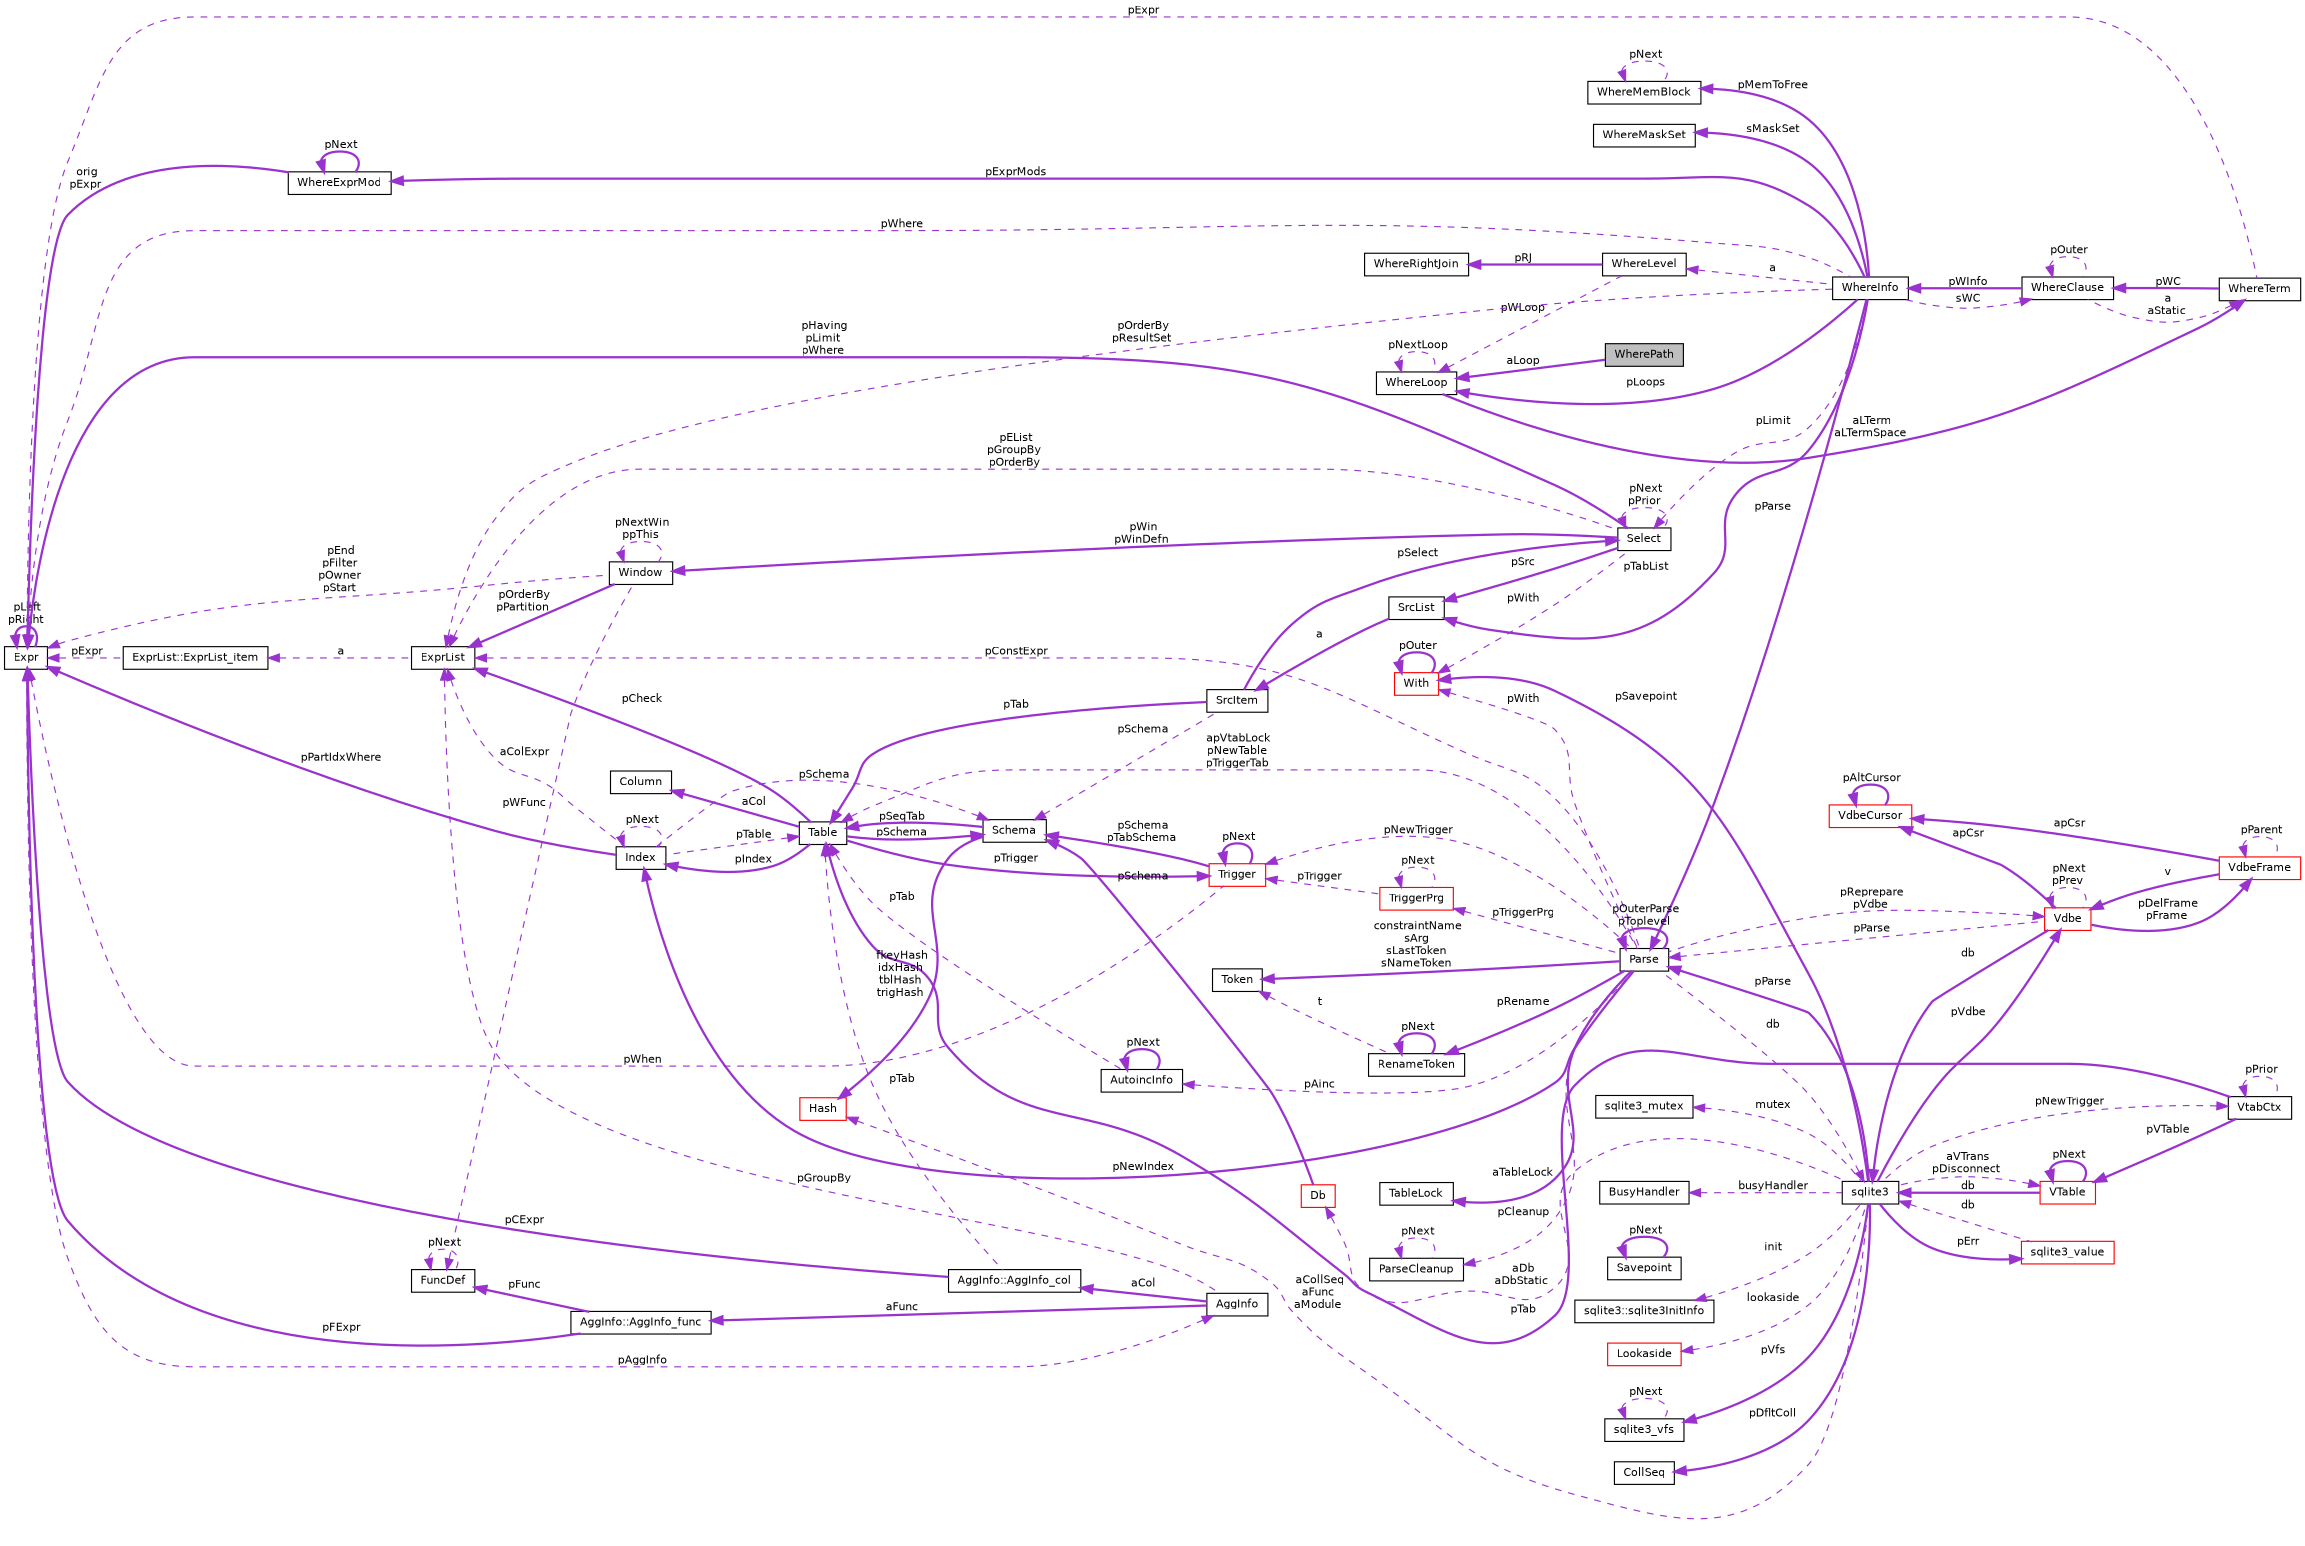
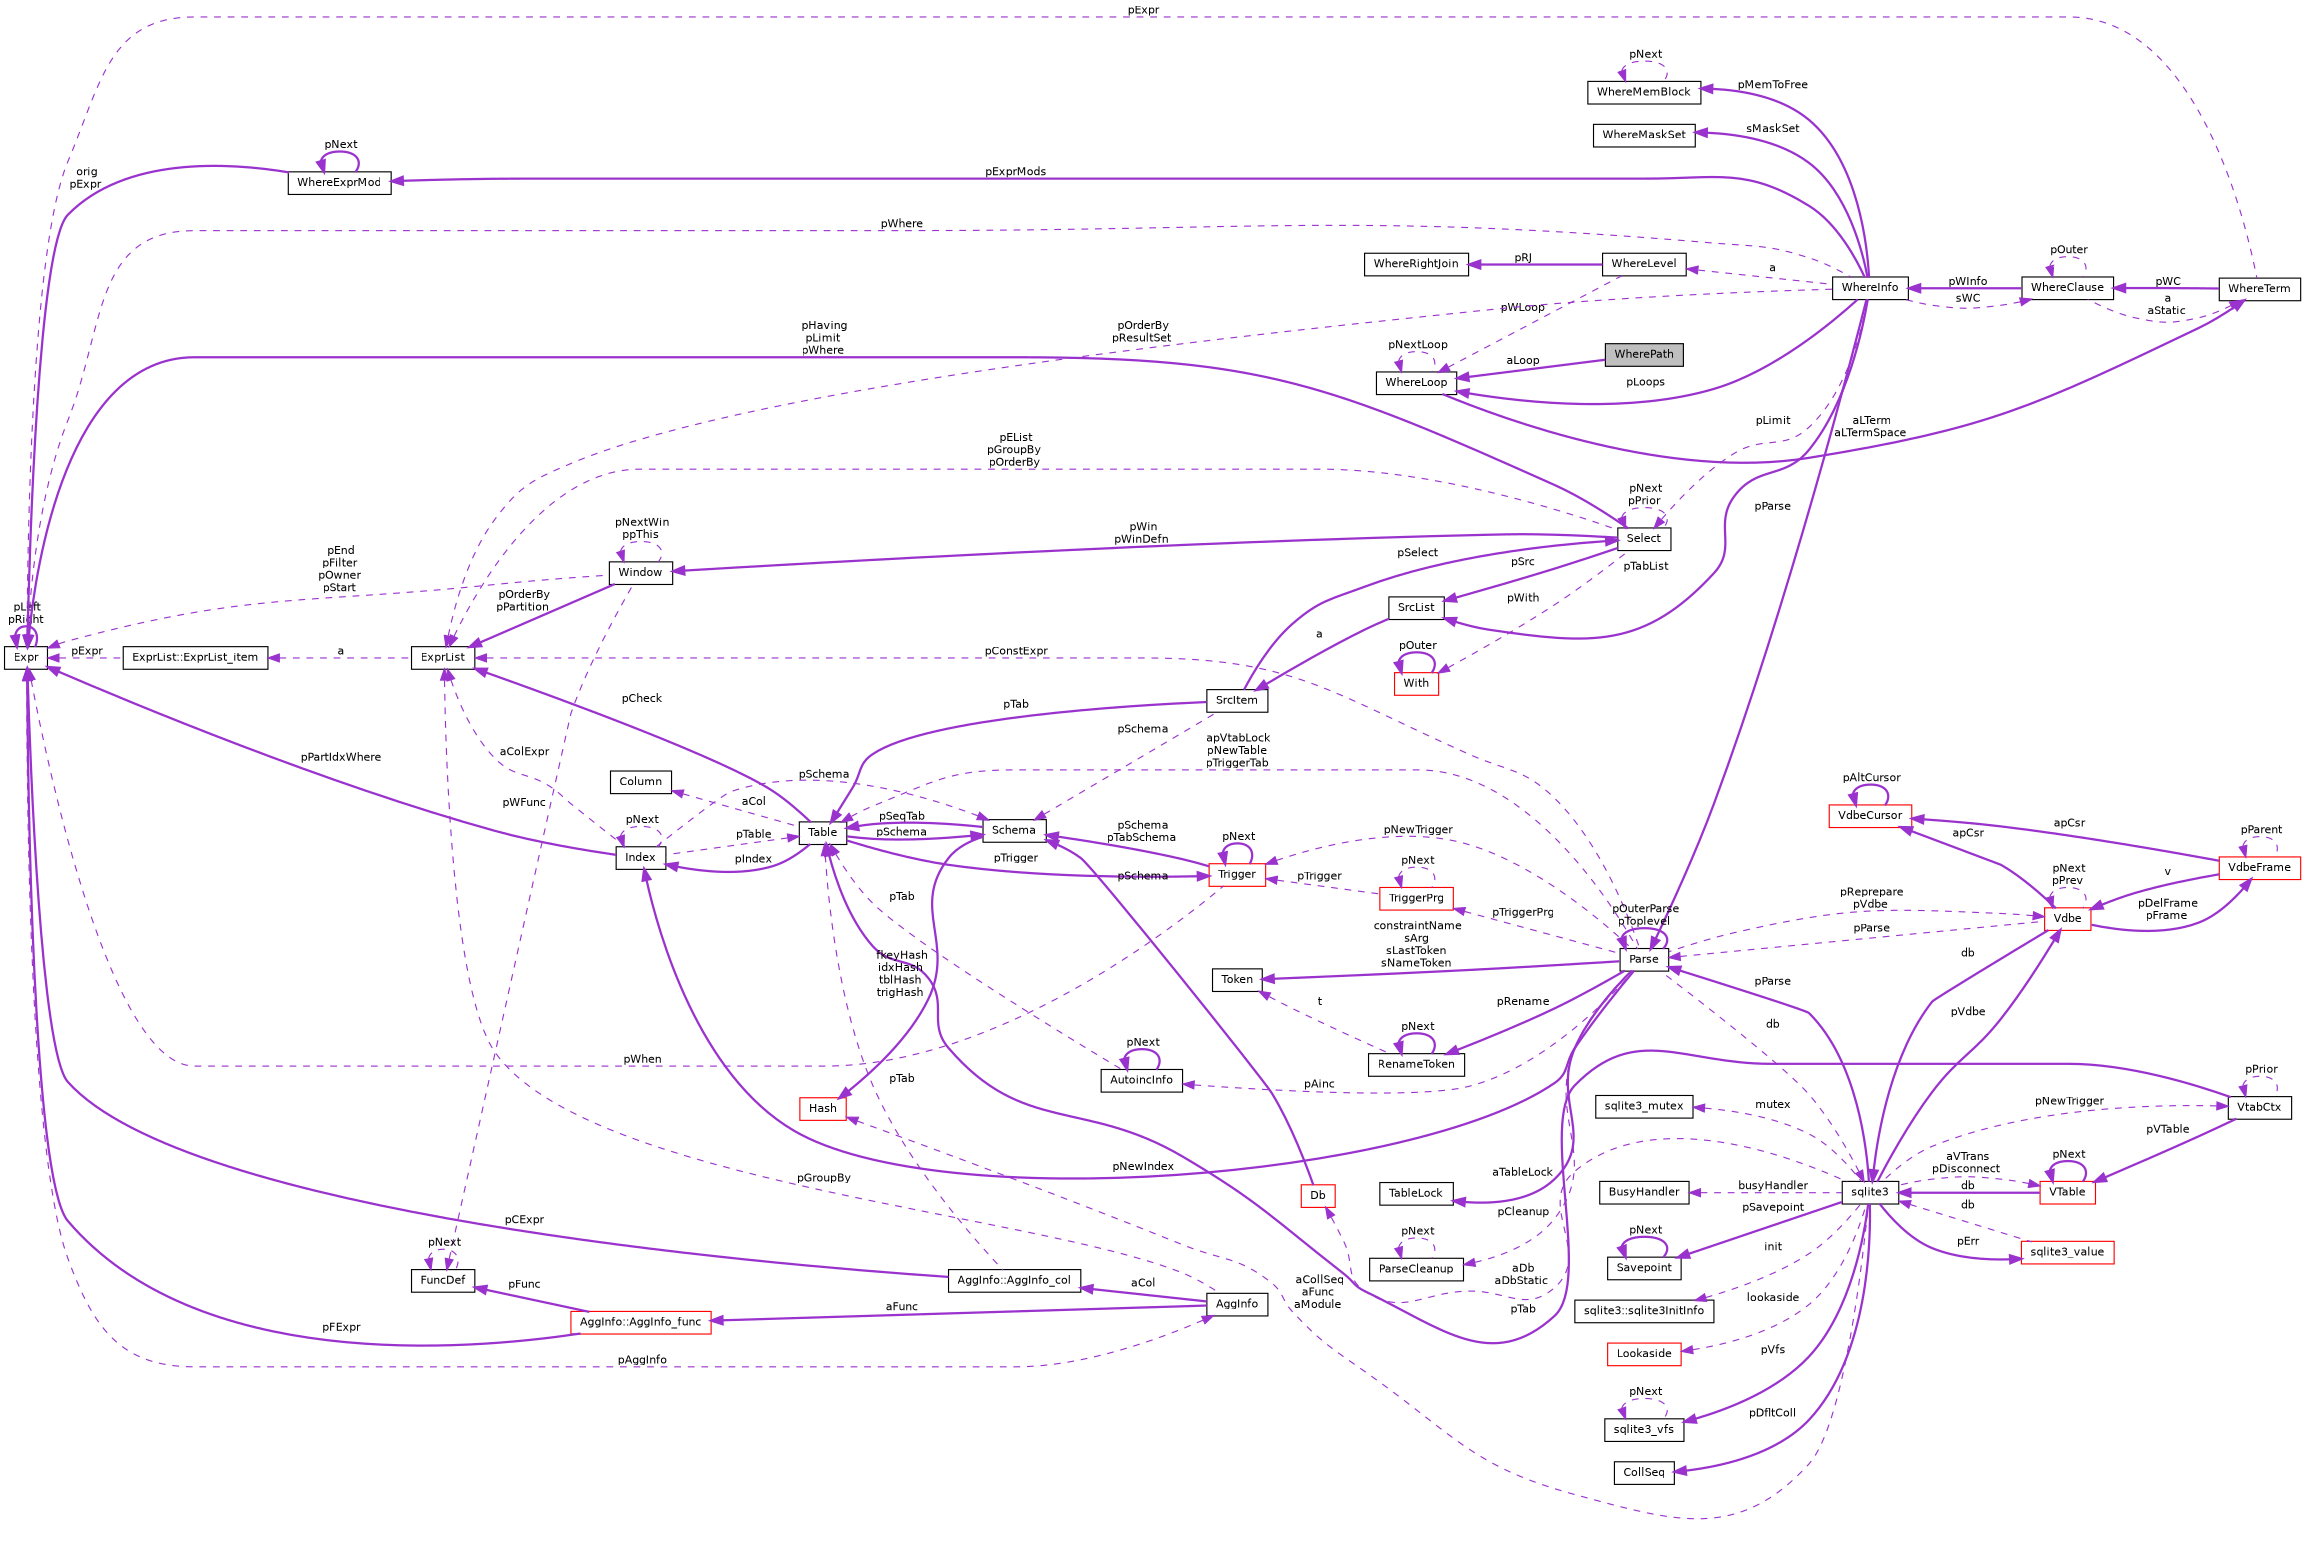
(1571, 788) -> none
(741, 810) -> (741, 810)
(1741, 852) -> (1765, 1228)
(641, 1323) -> (641, 1323)
